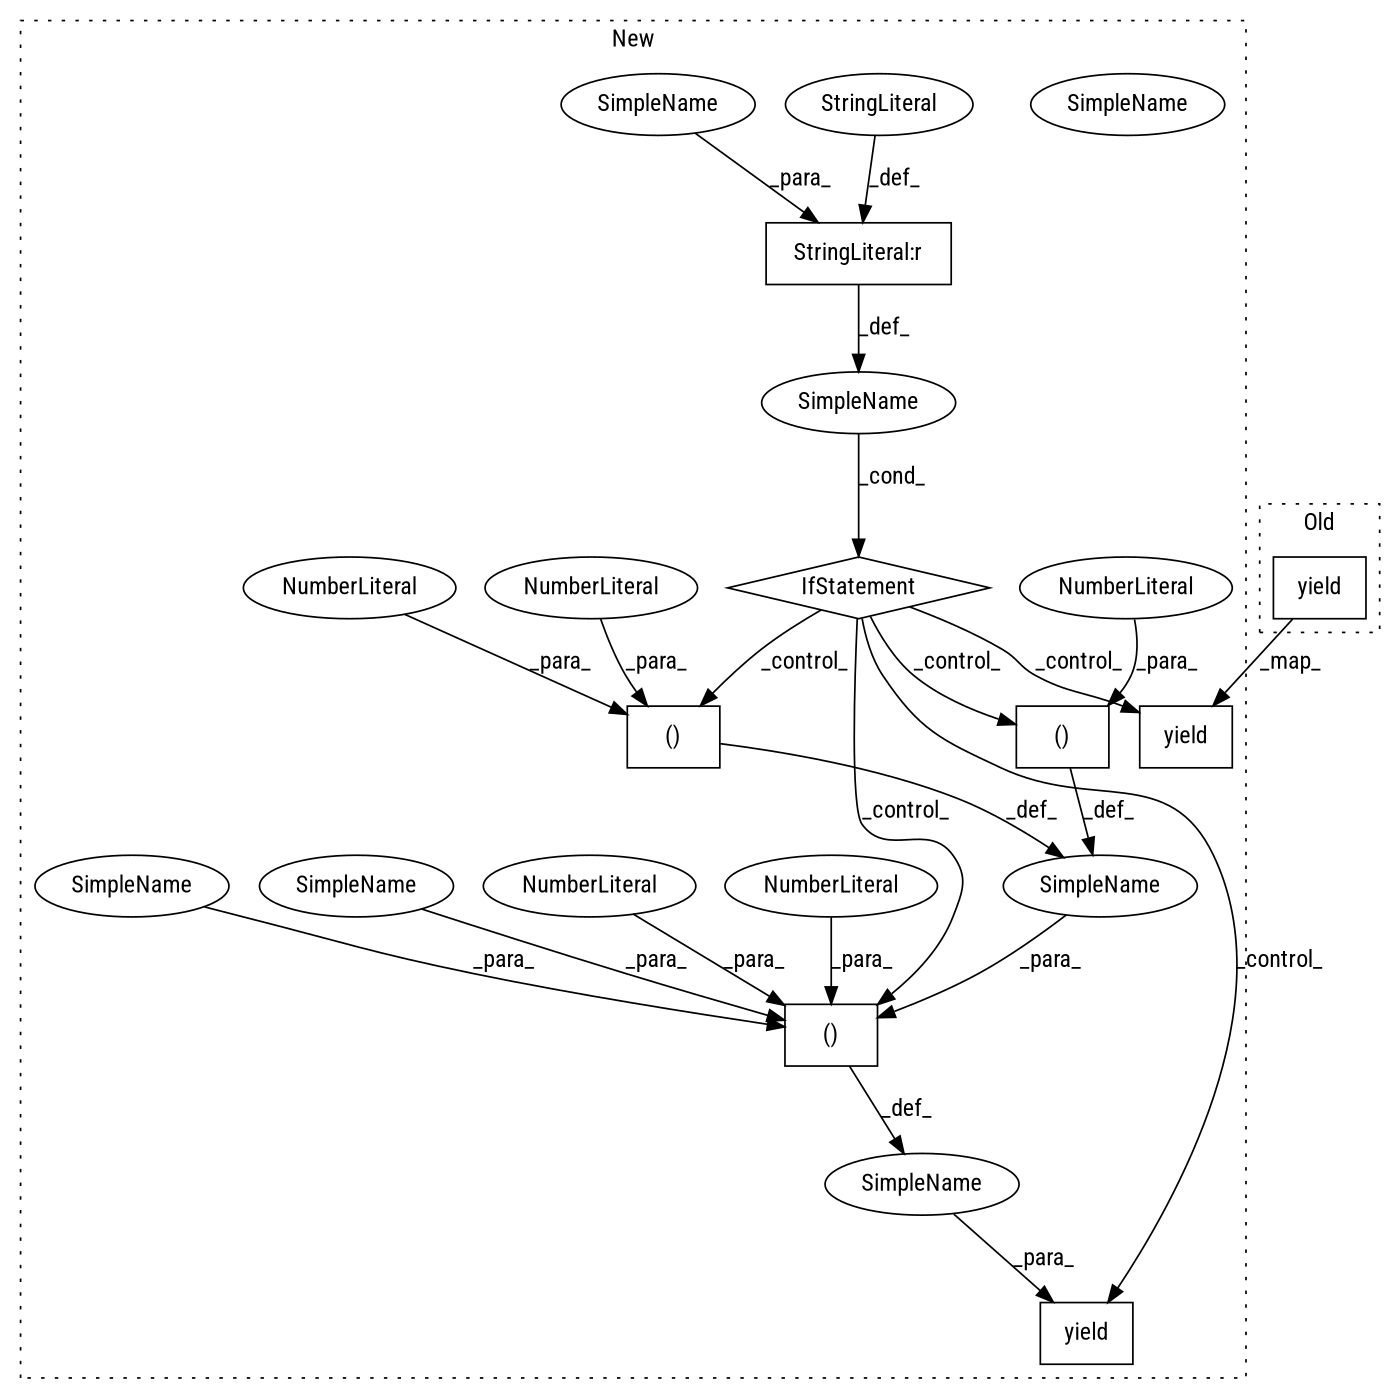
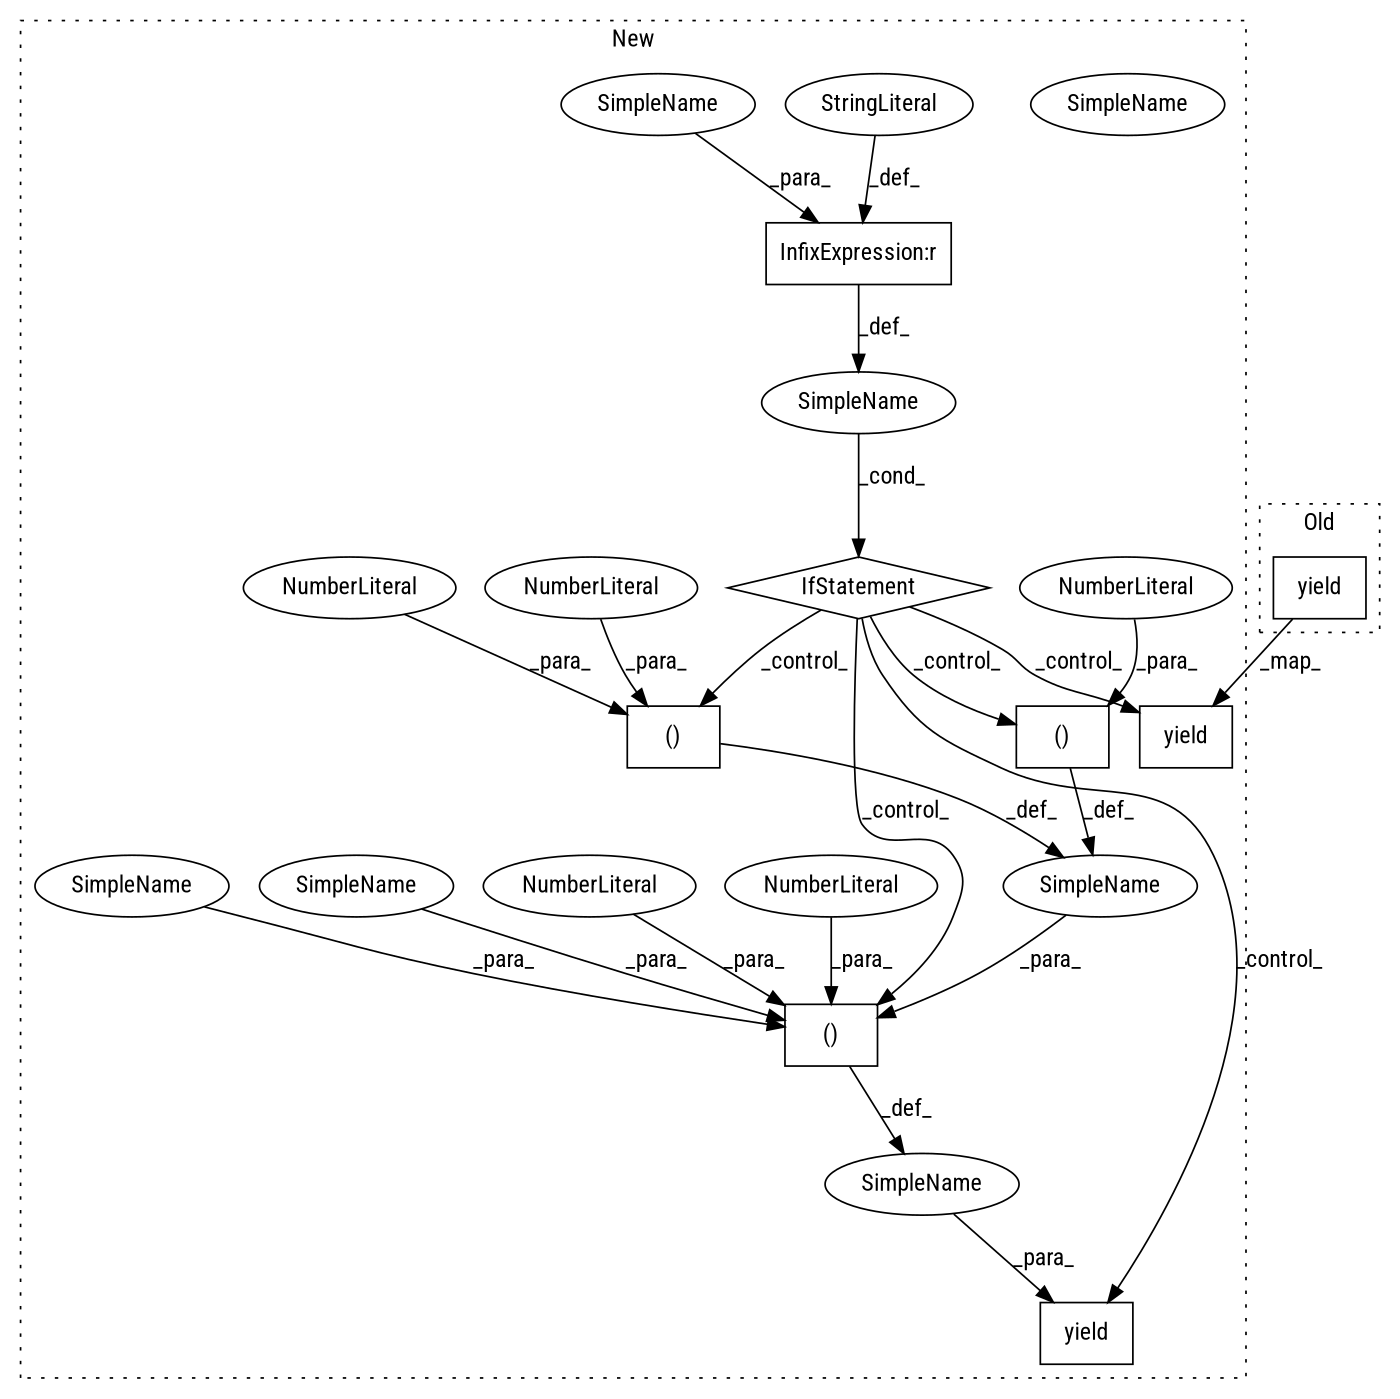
(859, 254) -> (859, 254)
